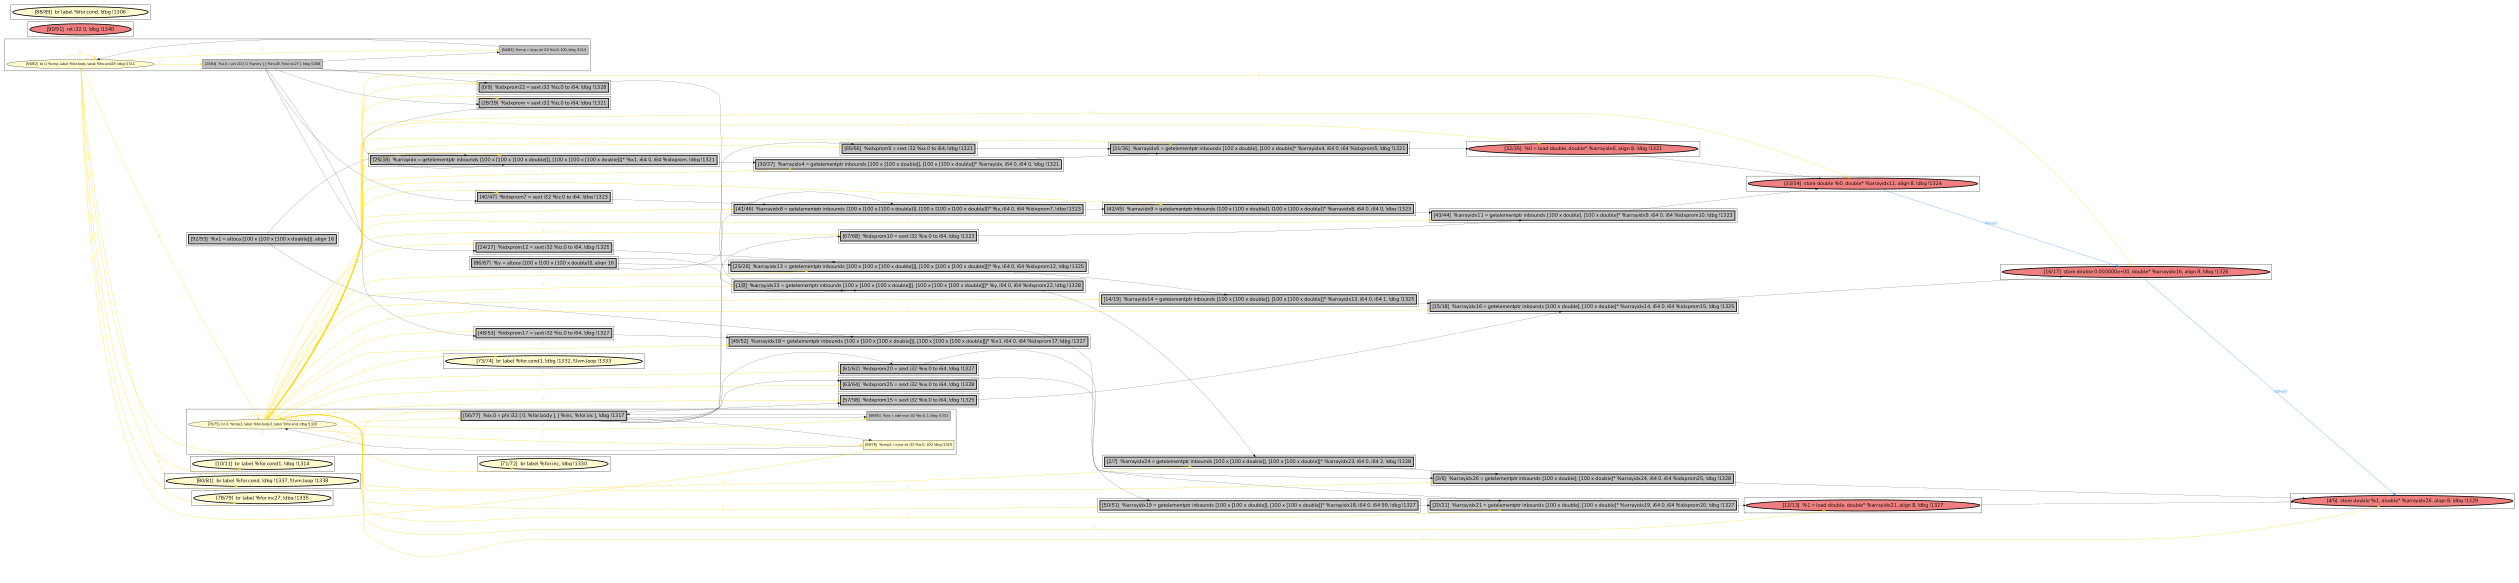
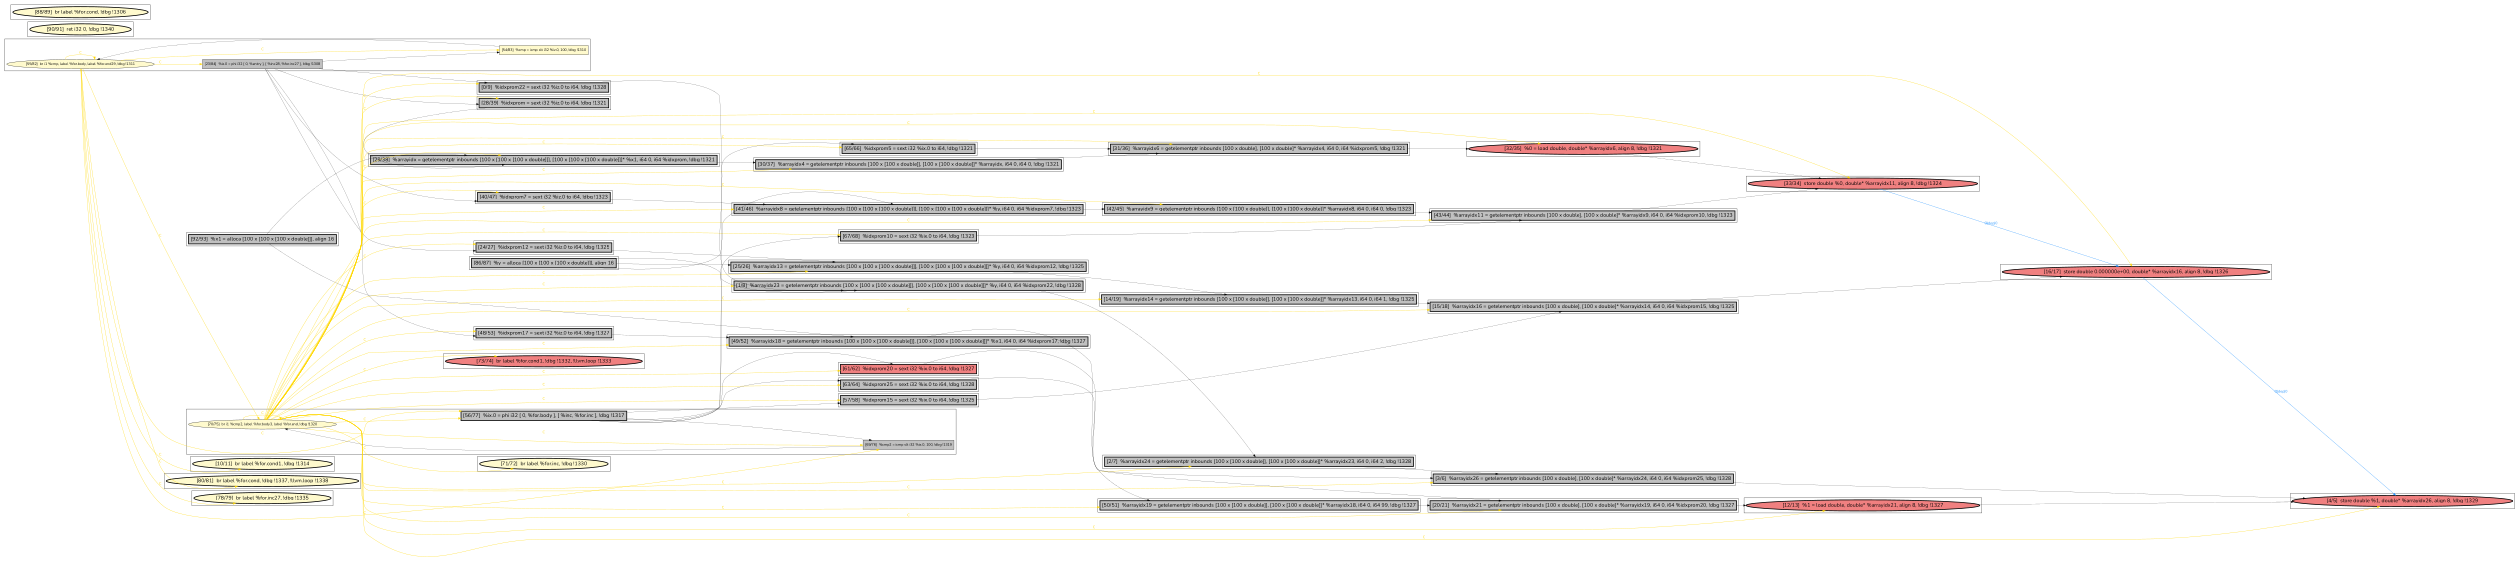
(81, 29) -> (81, 29)
(544, 50) -> (544, 50)
(544, 361) -> (544, 361)
(909, 369) -> (909, 369)
(909, 416) -> none
(909, 445) -> (909, 445)
